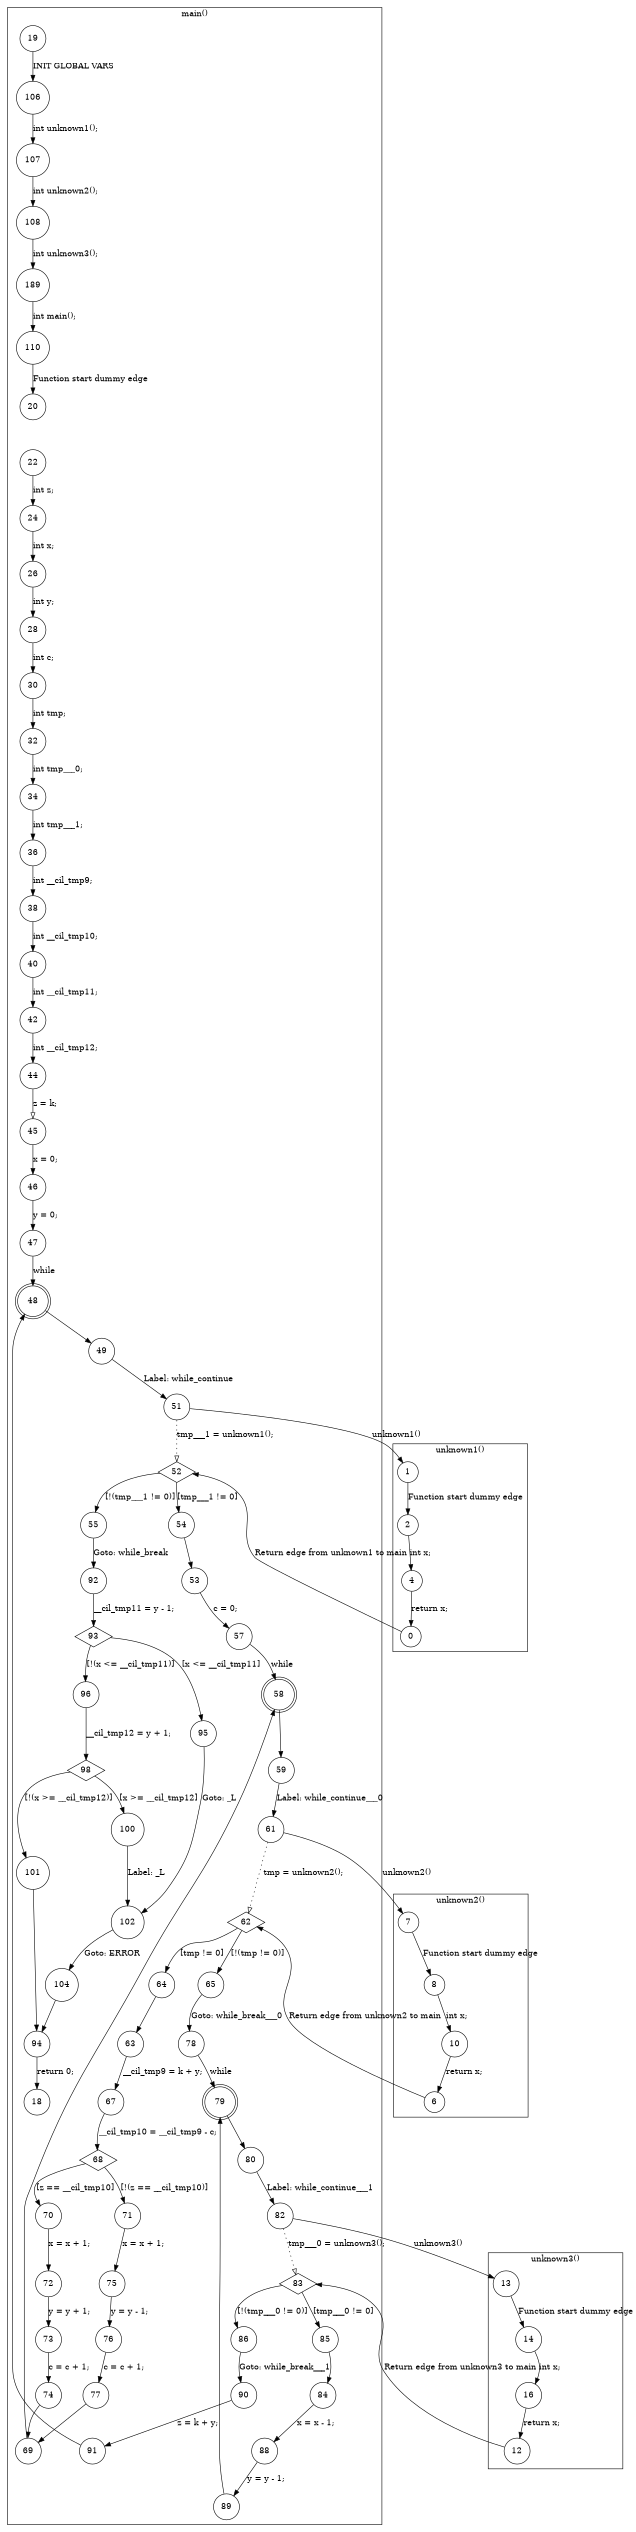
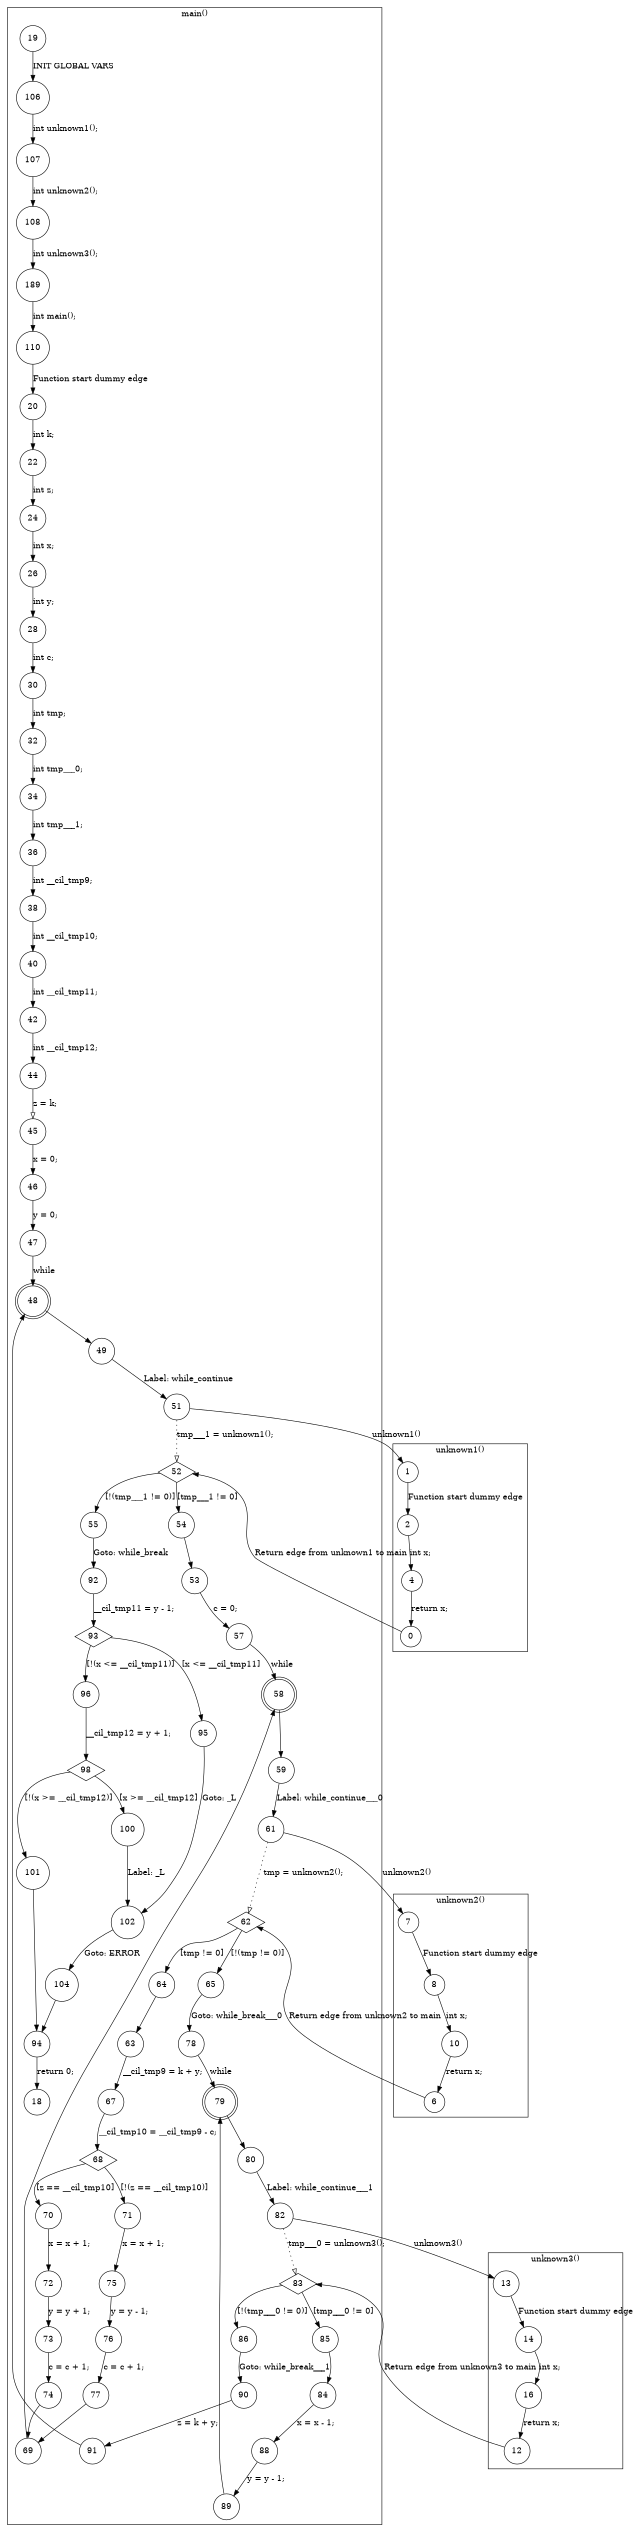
none -> (33, 432)
